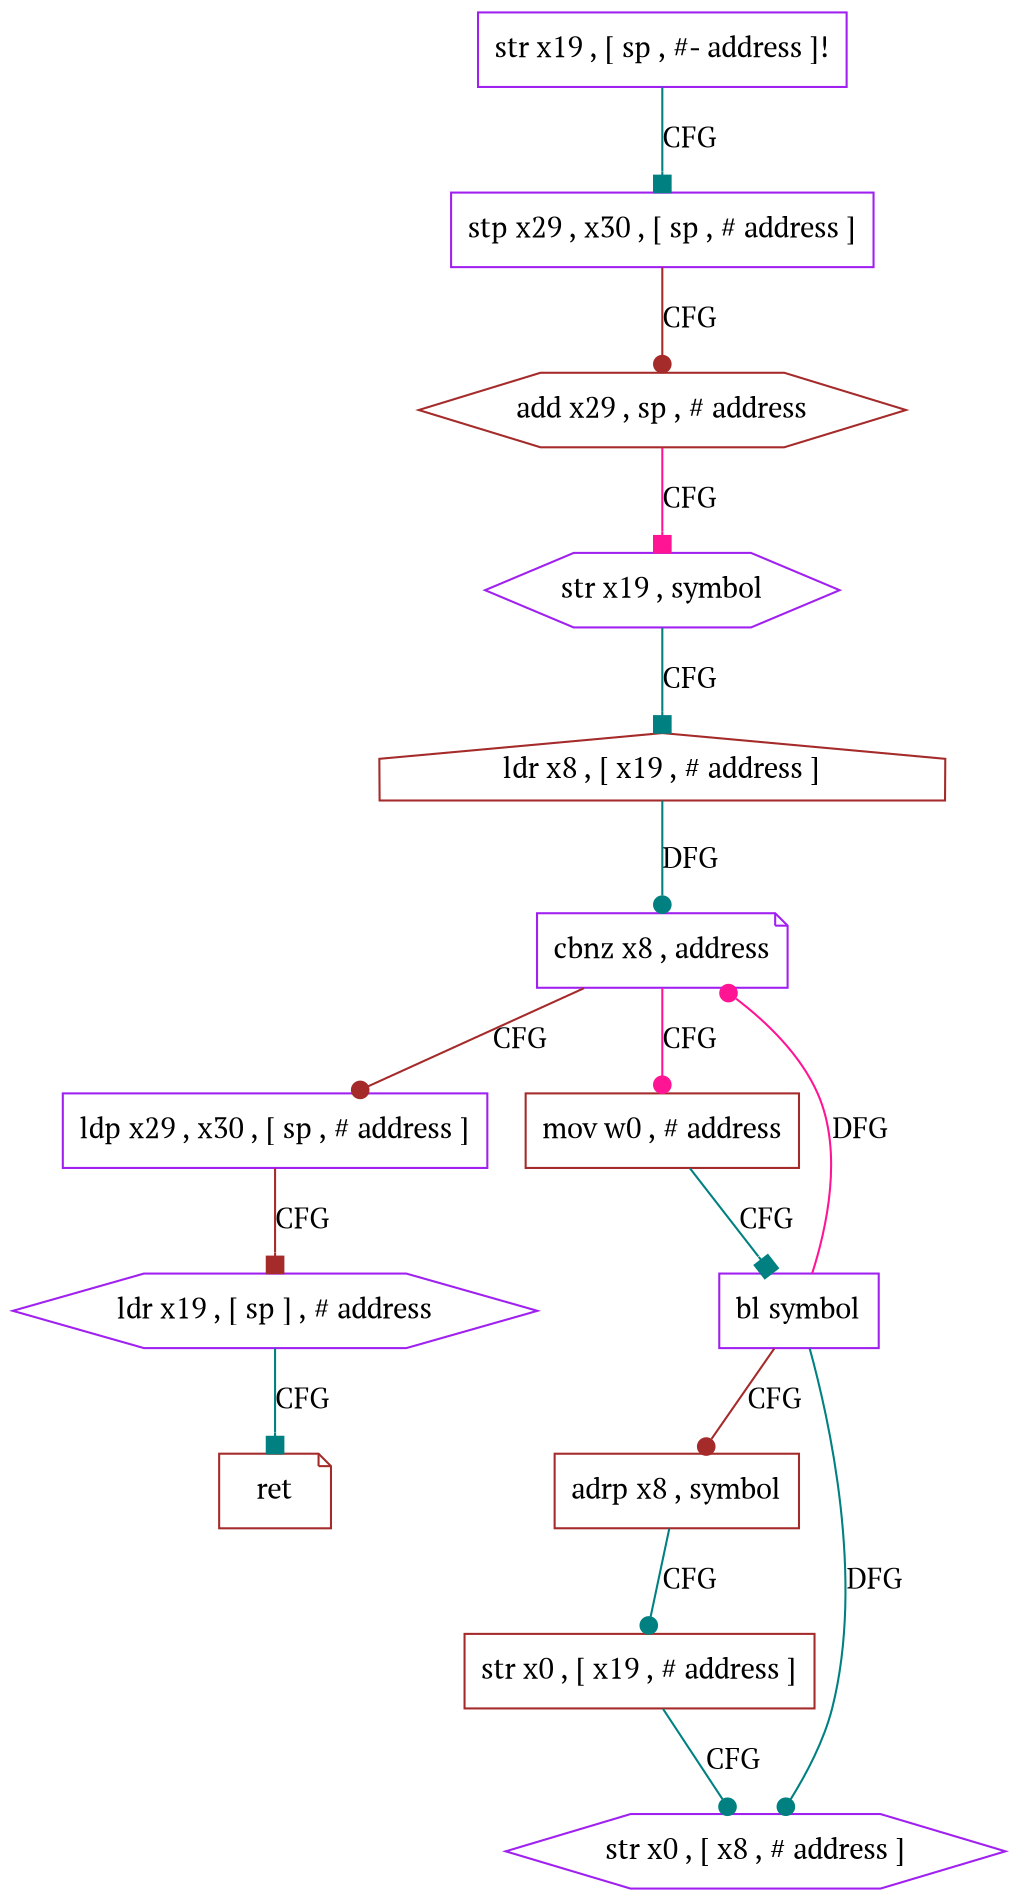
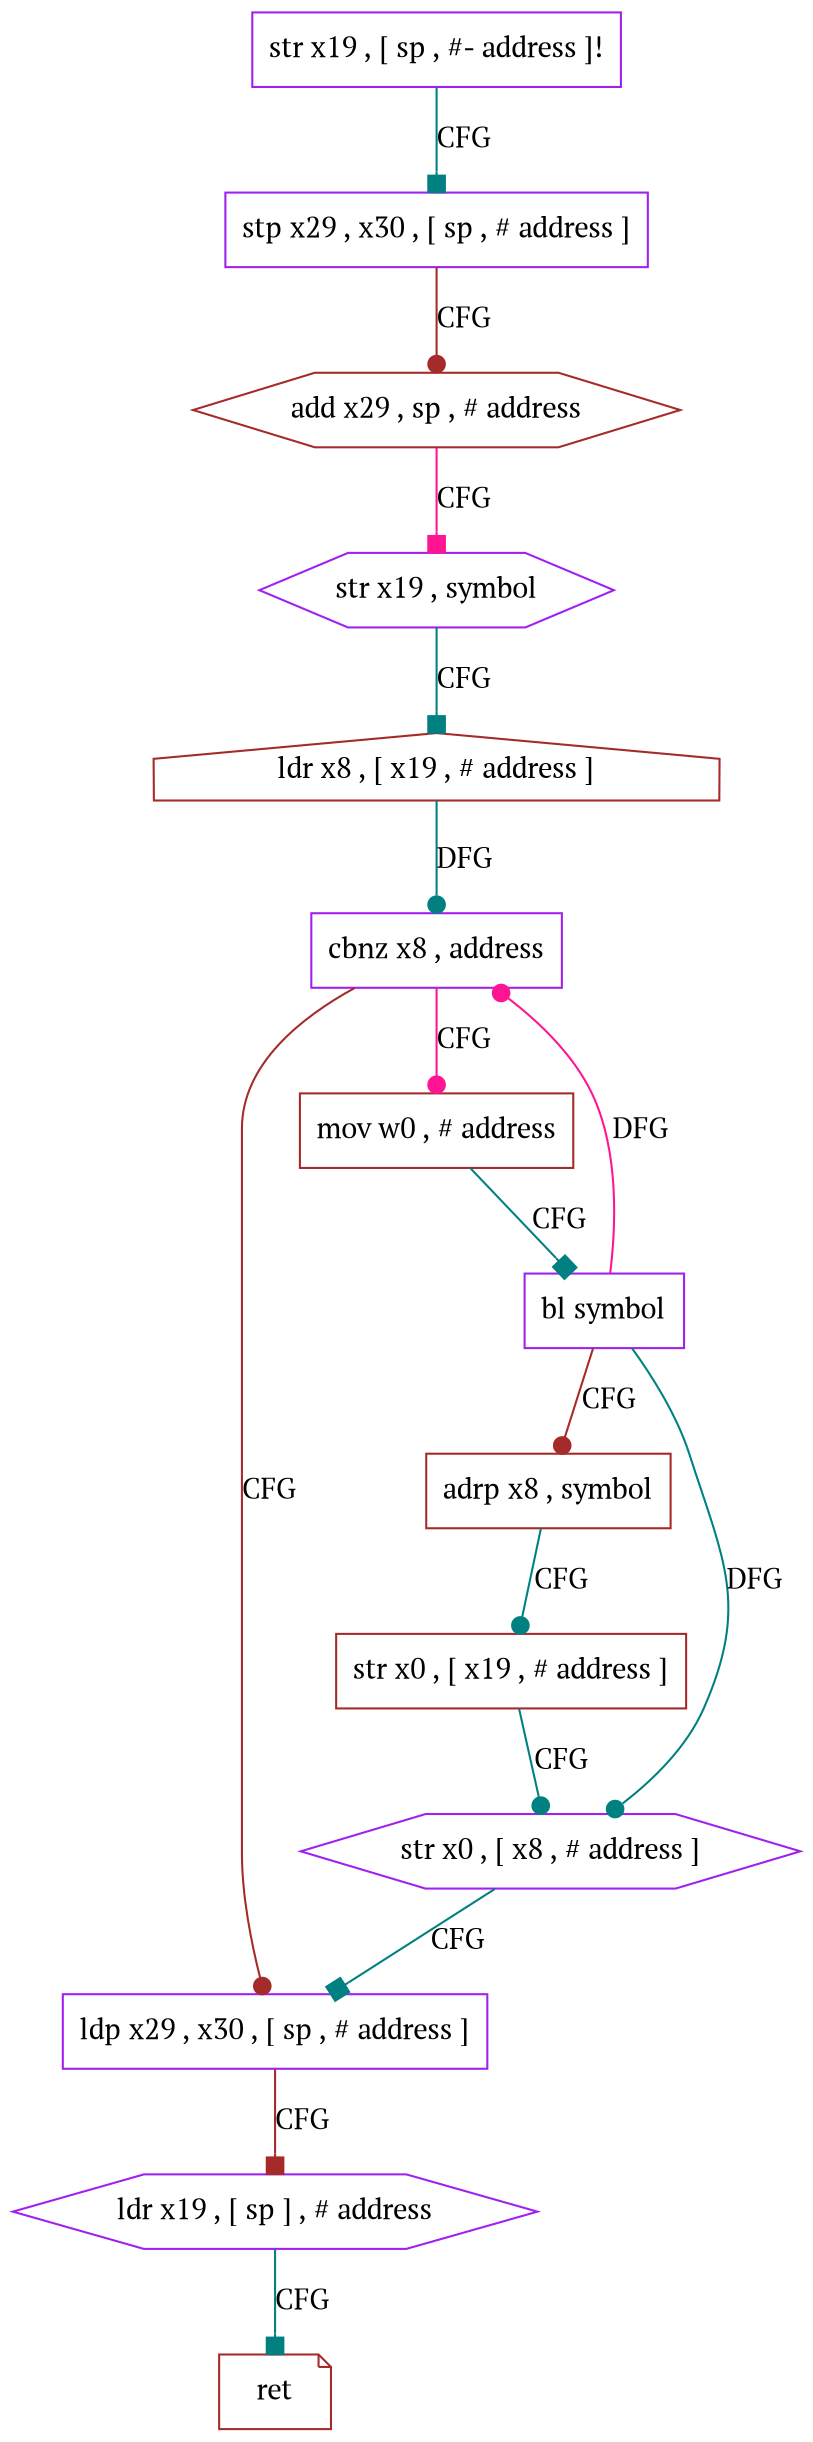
(662, 951) -> (437, 951)
none -> (422, 1936)
